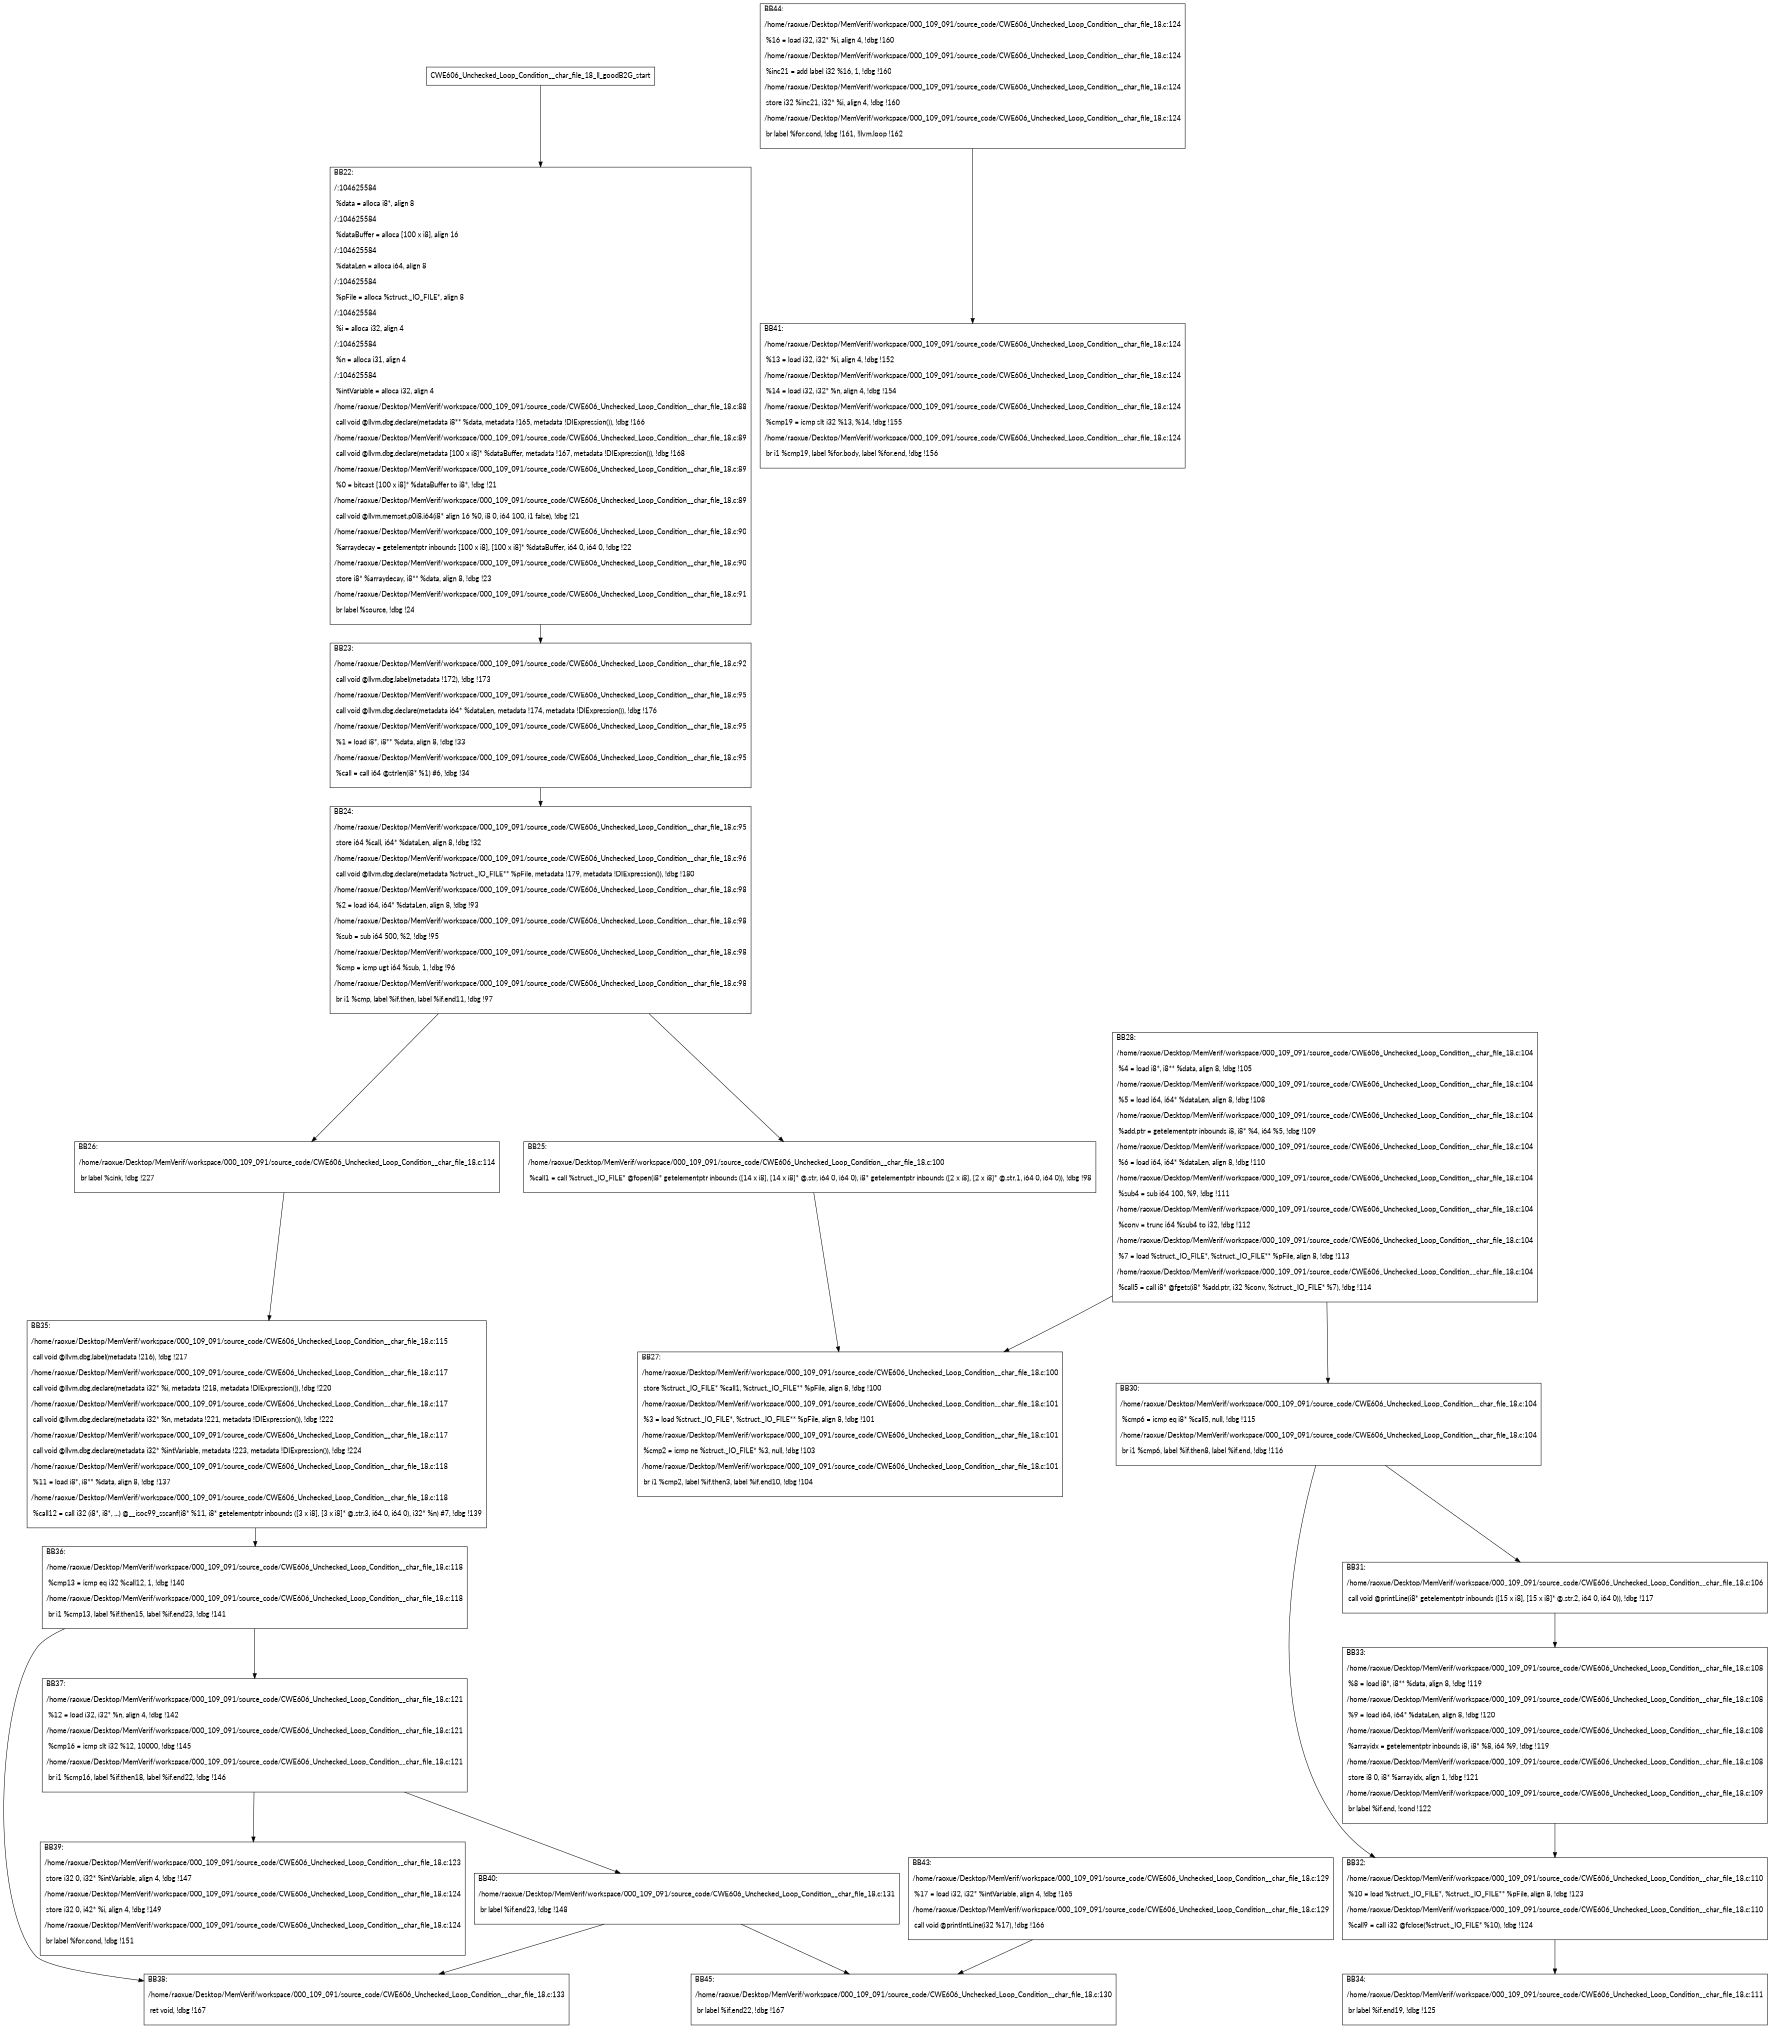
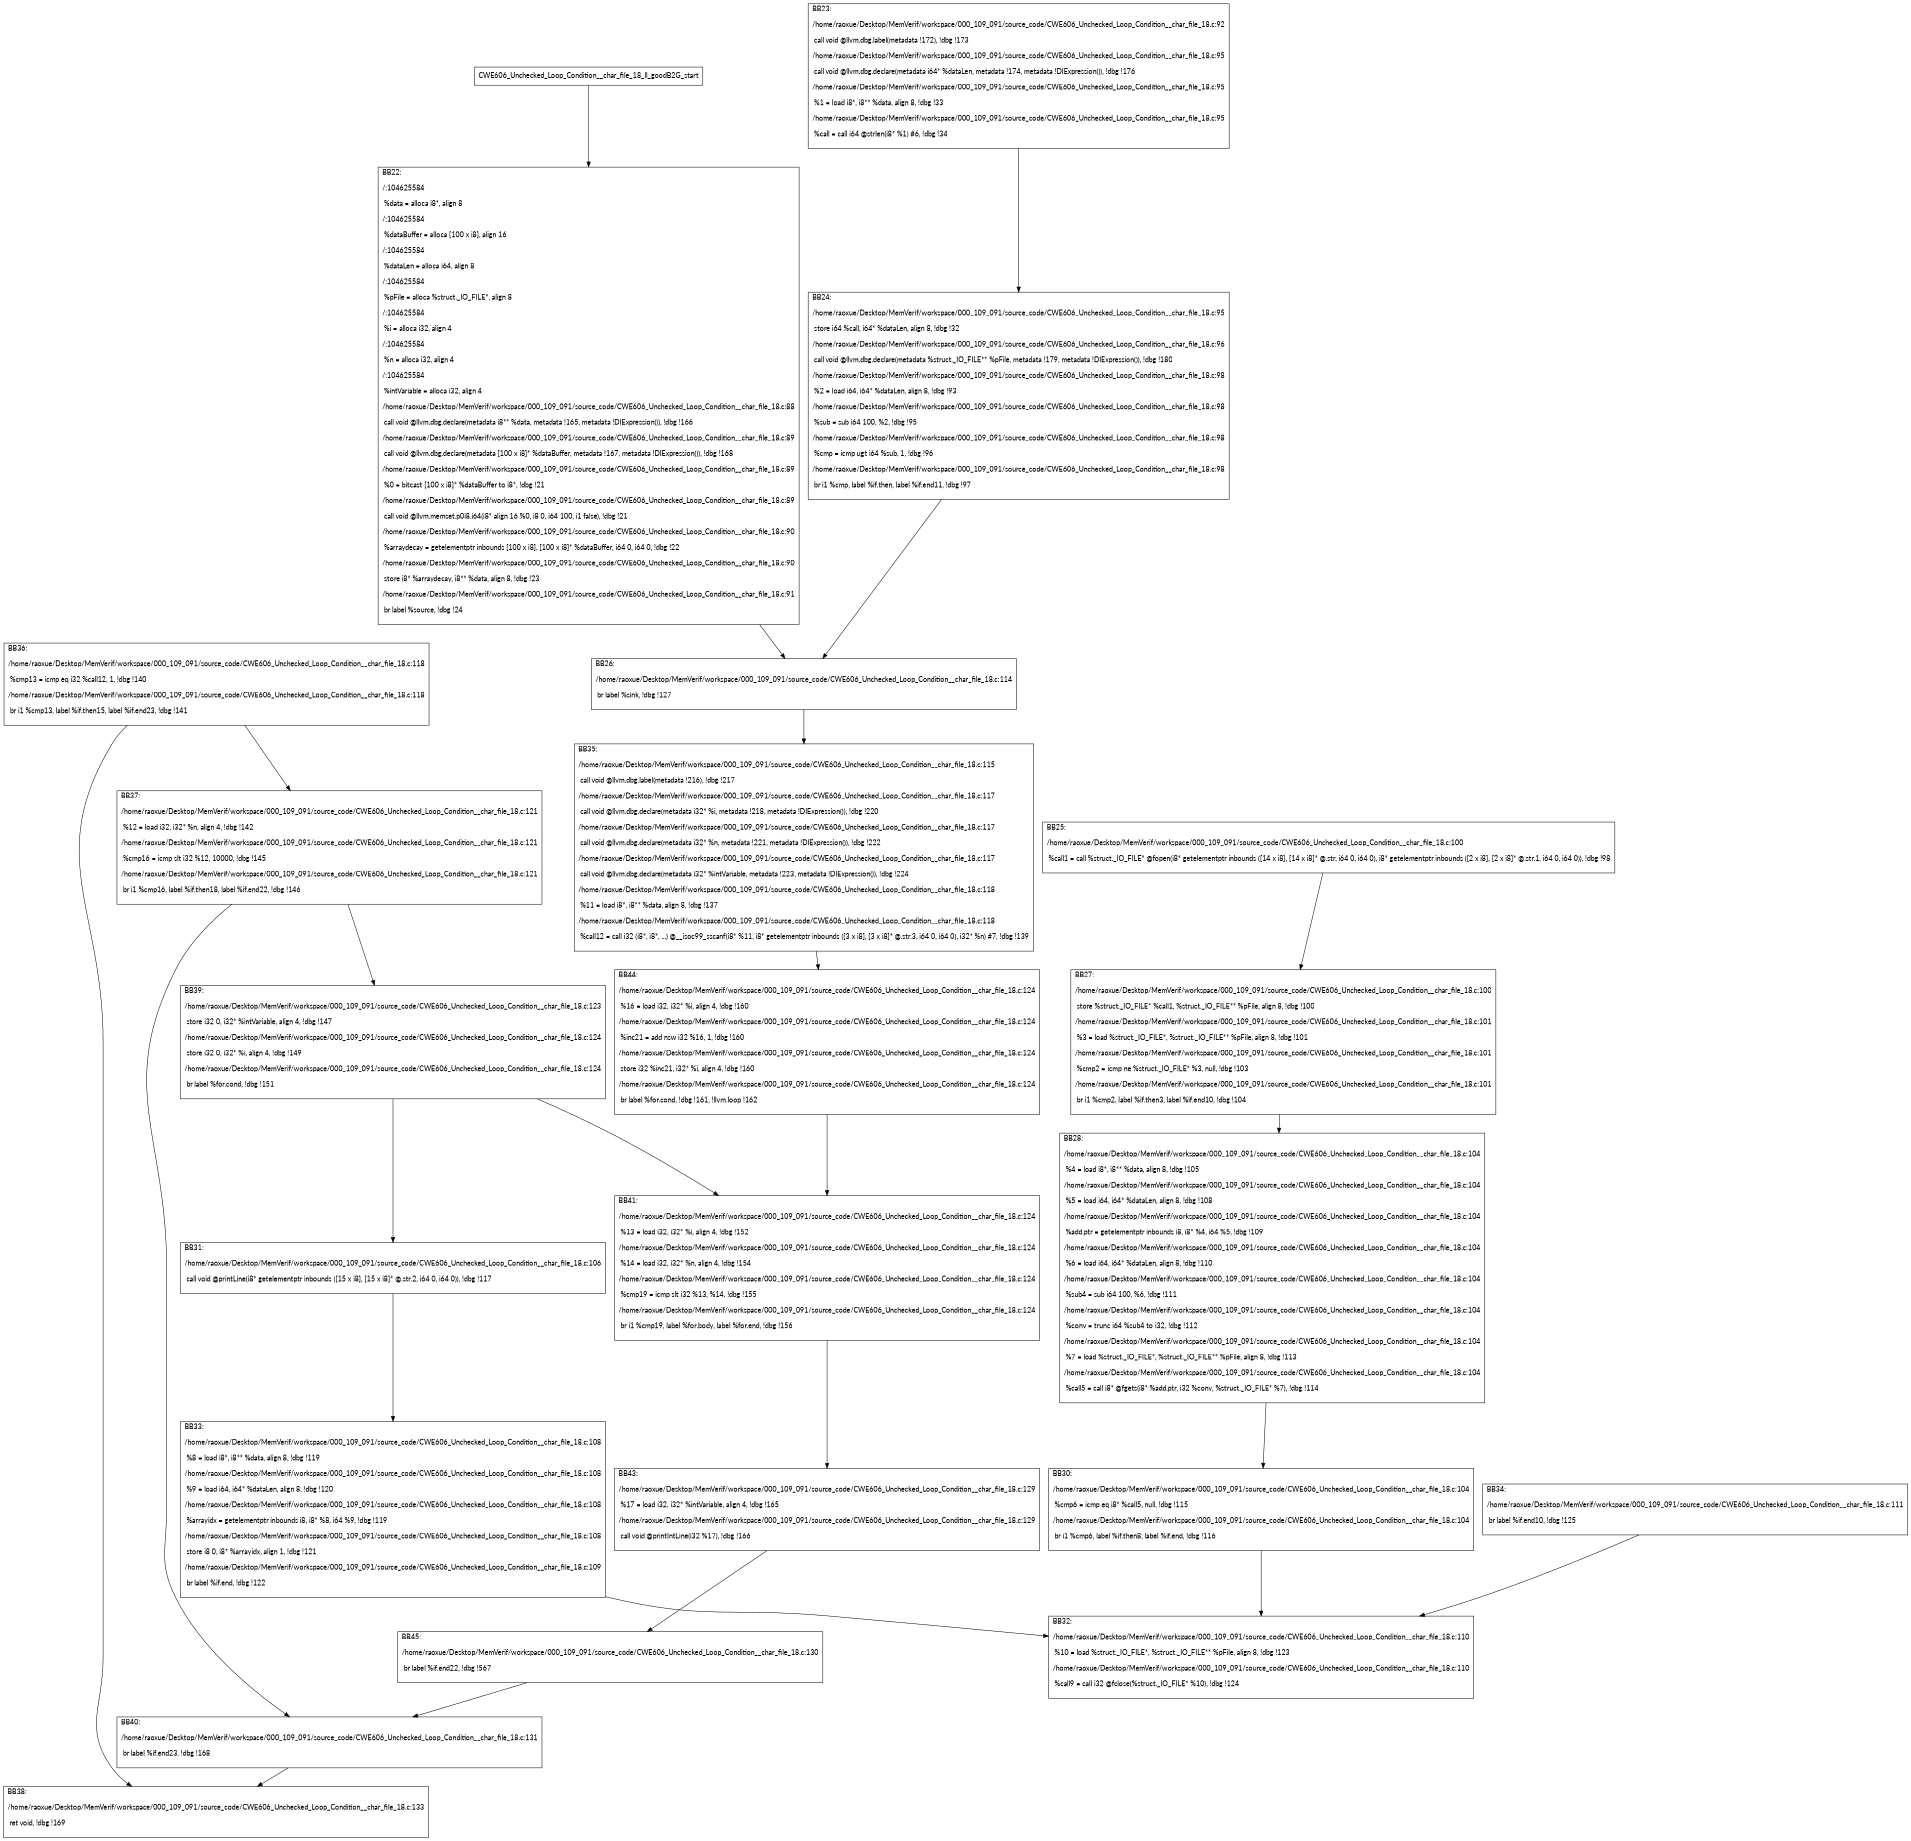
(828, 72) -> (682, 1038)
(370, 360) -> (418, 360)
(541, 631) -> (771, 639)
(387, 937) -> (865, 423)
(714, 1076) -> none
none -> (628, 1142)
(117, 1178) -> (633, 695)
(1173, 1194) -> (1121, 1295)
(1061, 1323) -> (1279, 1121)
none -> (827, 1402)
(1451, 1512) -> (393, 1168)
(255, 1535) -> (817, 958)
(1389, 1809) -> (225, 1583)
(103, 1910) -> (243, 1053)
(523, 1910) -> (166, 1754)
(793, 1948) -> (472, 1699)
(1555, 1954) -> (1533, 1578)
(177, 2011) -> (37, 1823)
(740, 2011) -> (447, 1669)
(1391, 2011) -> (1532, 1521)
